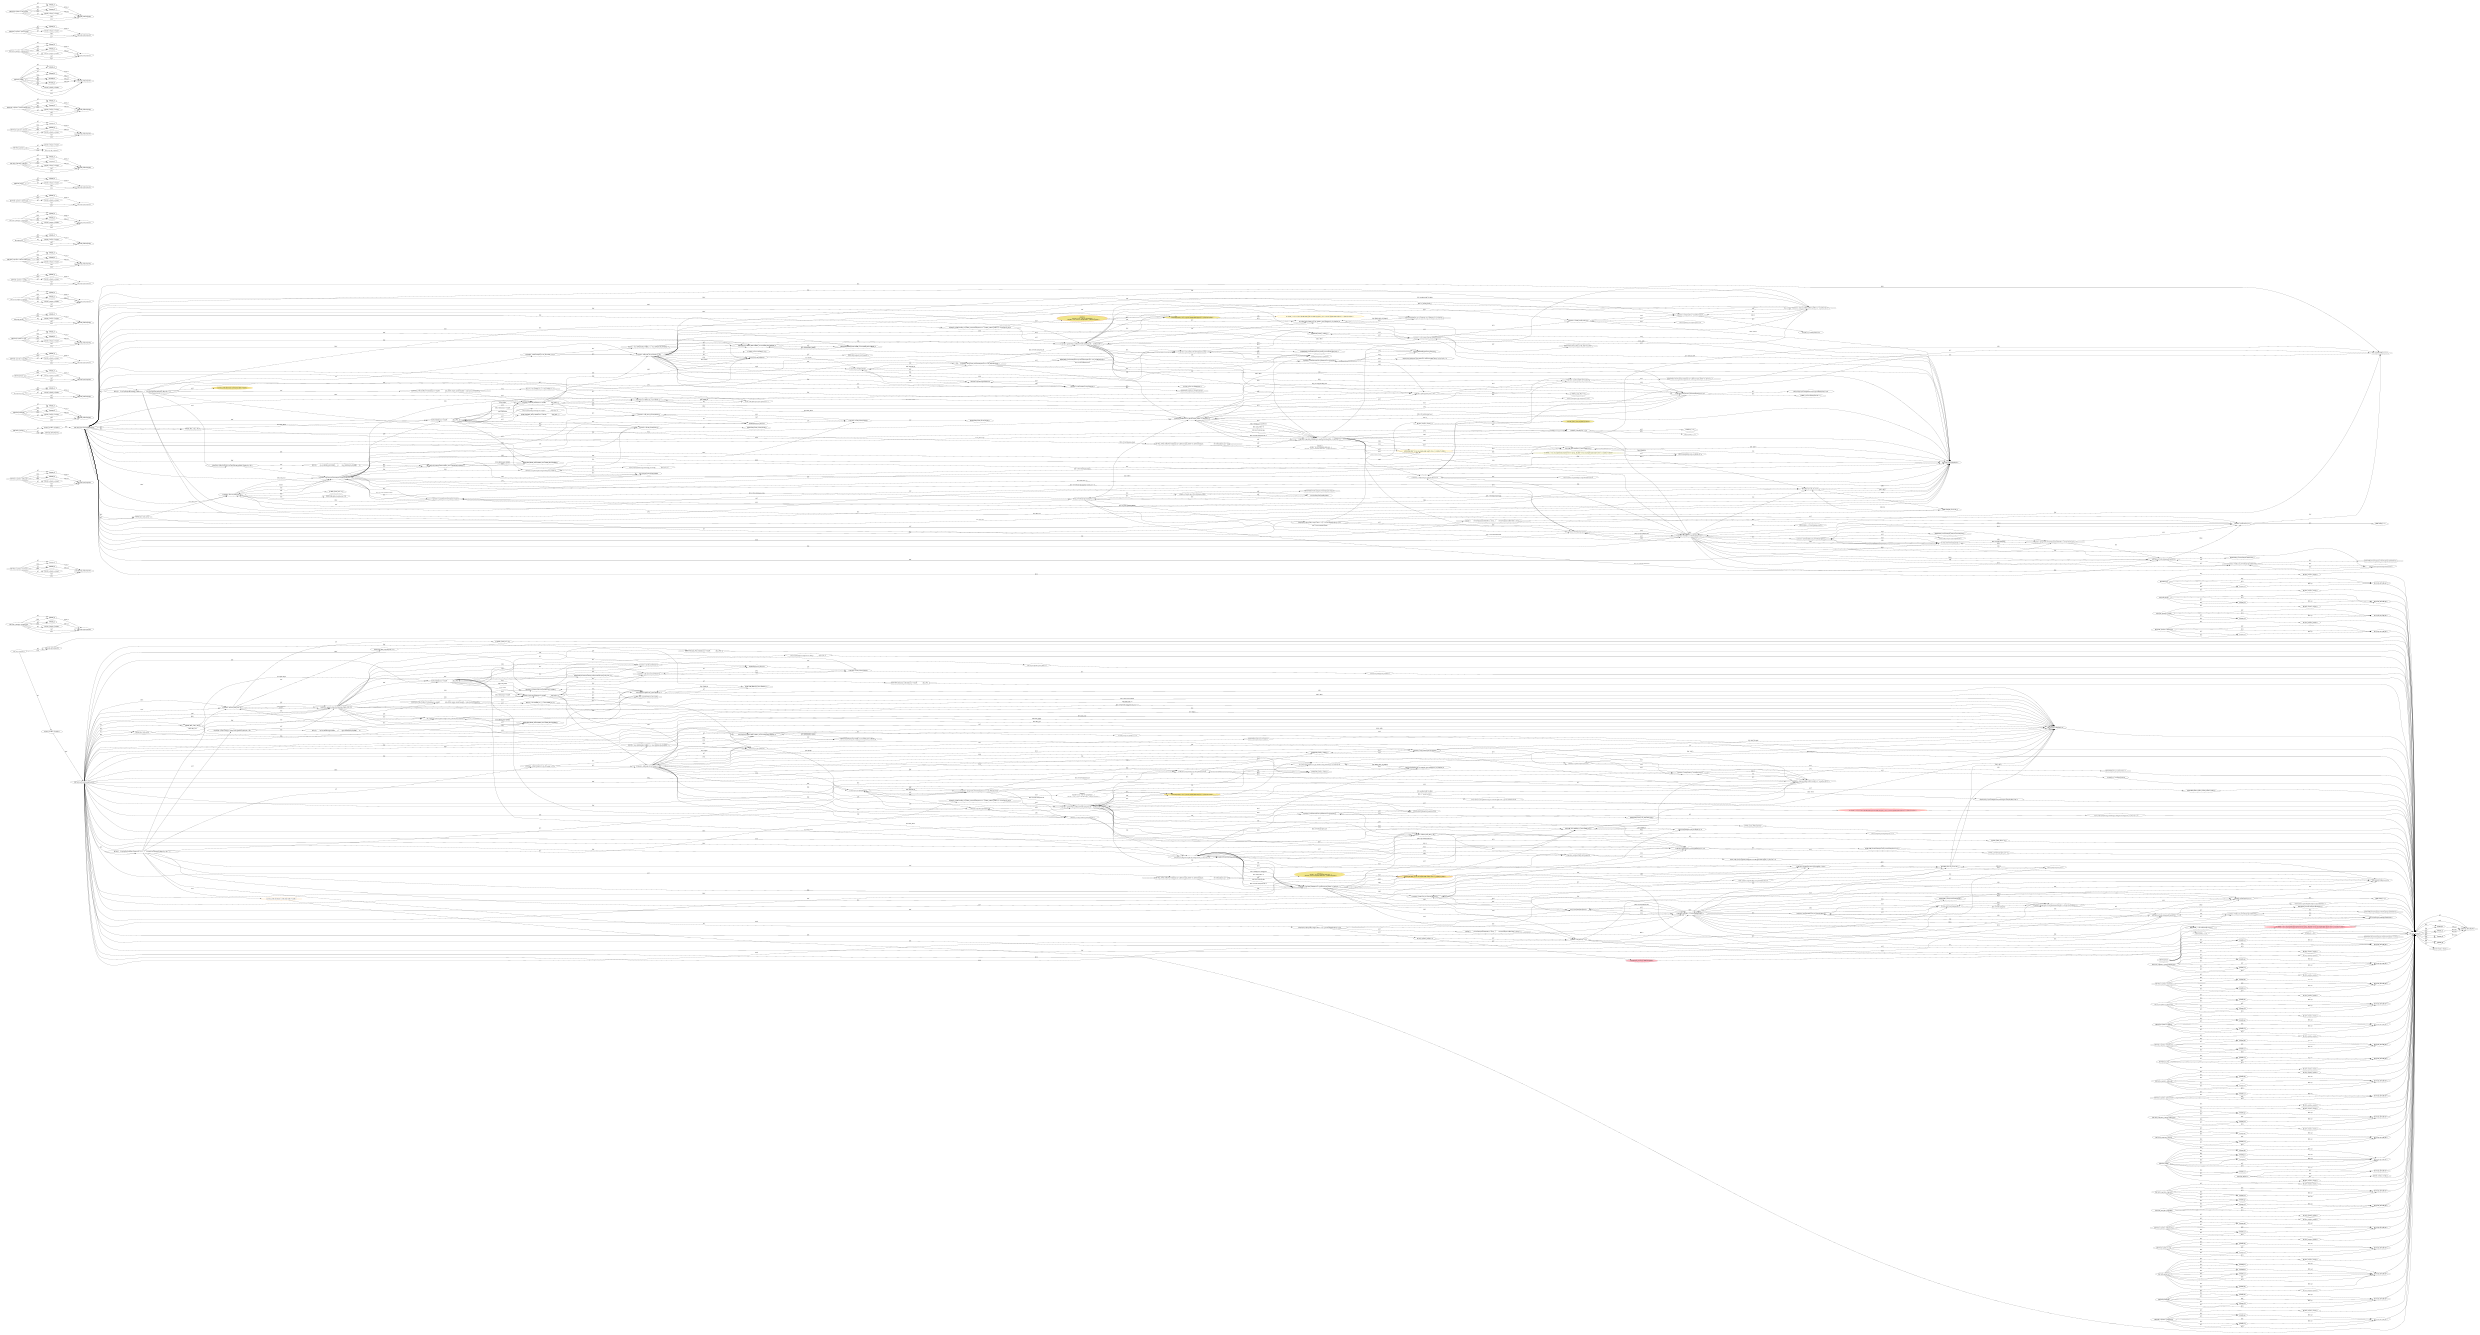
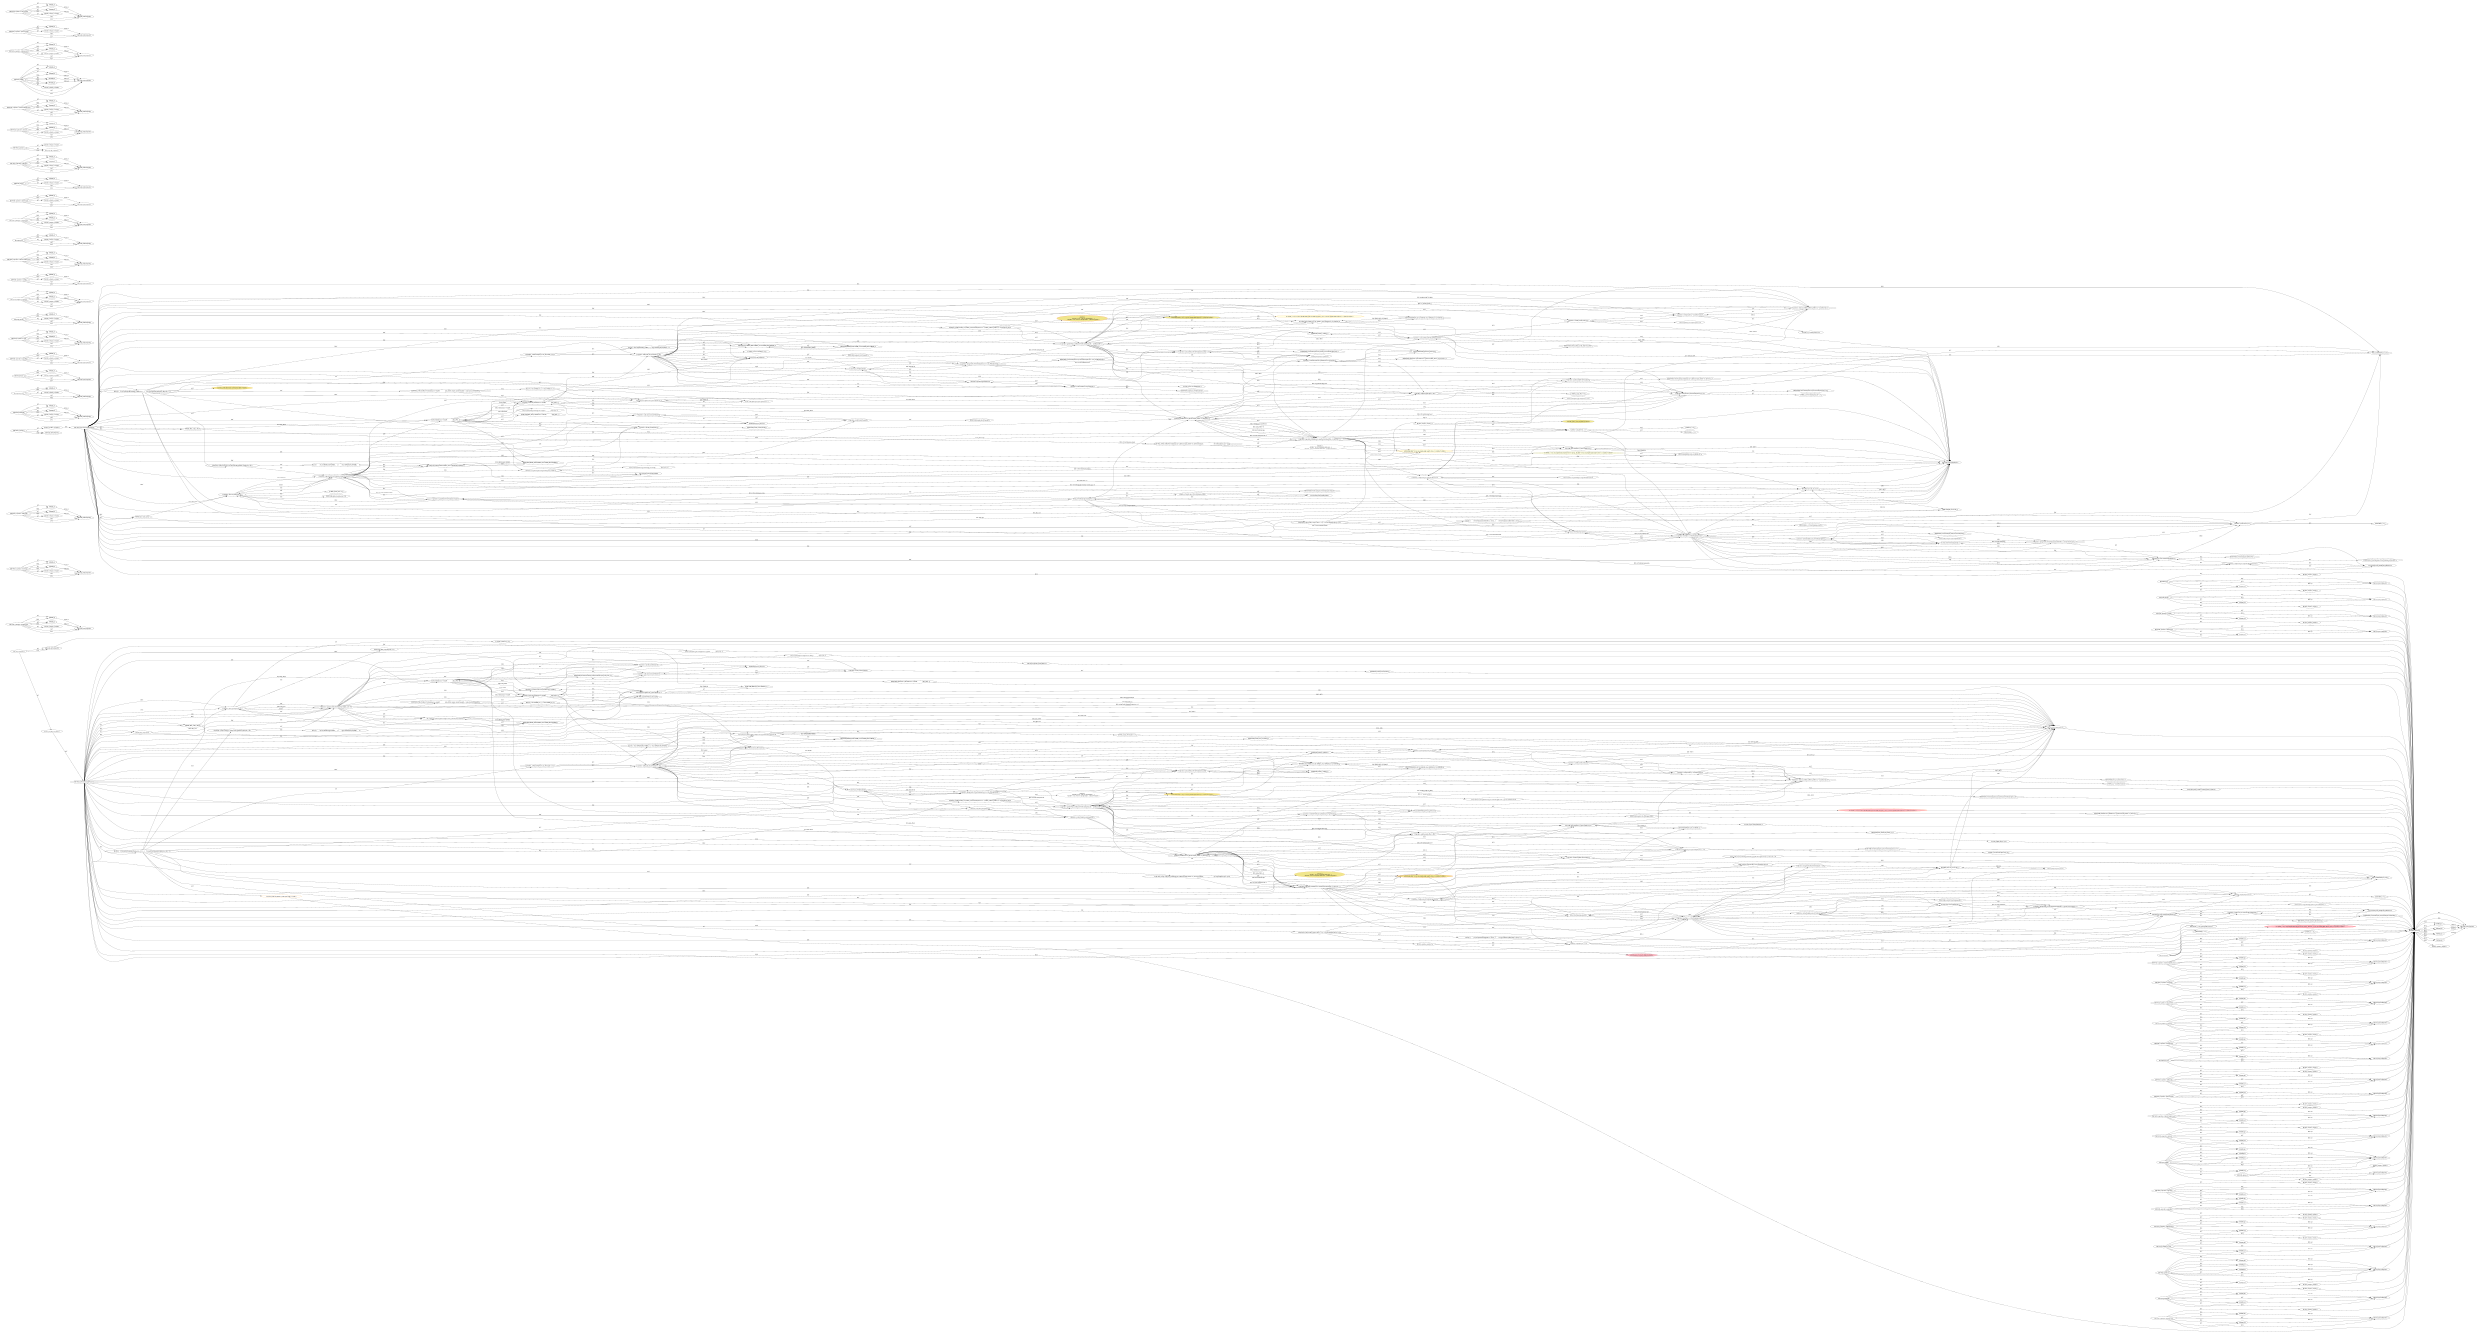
(2381, 937) -> none
